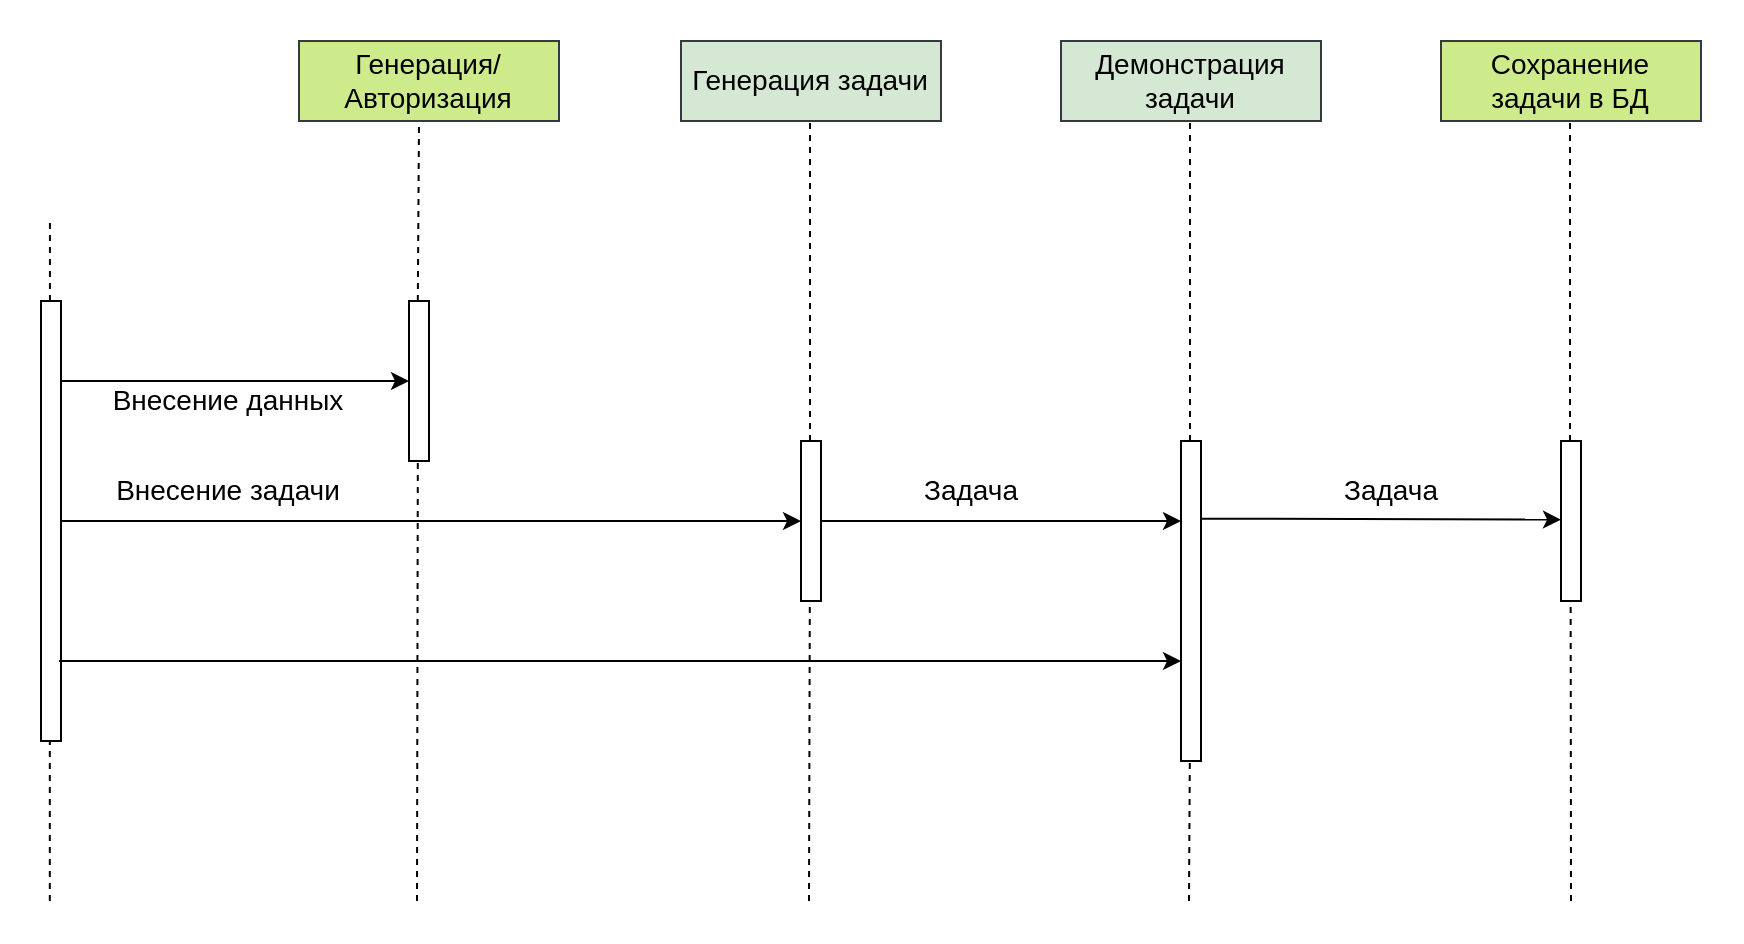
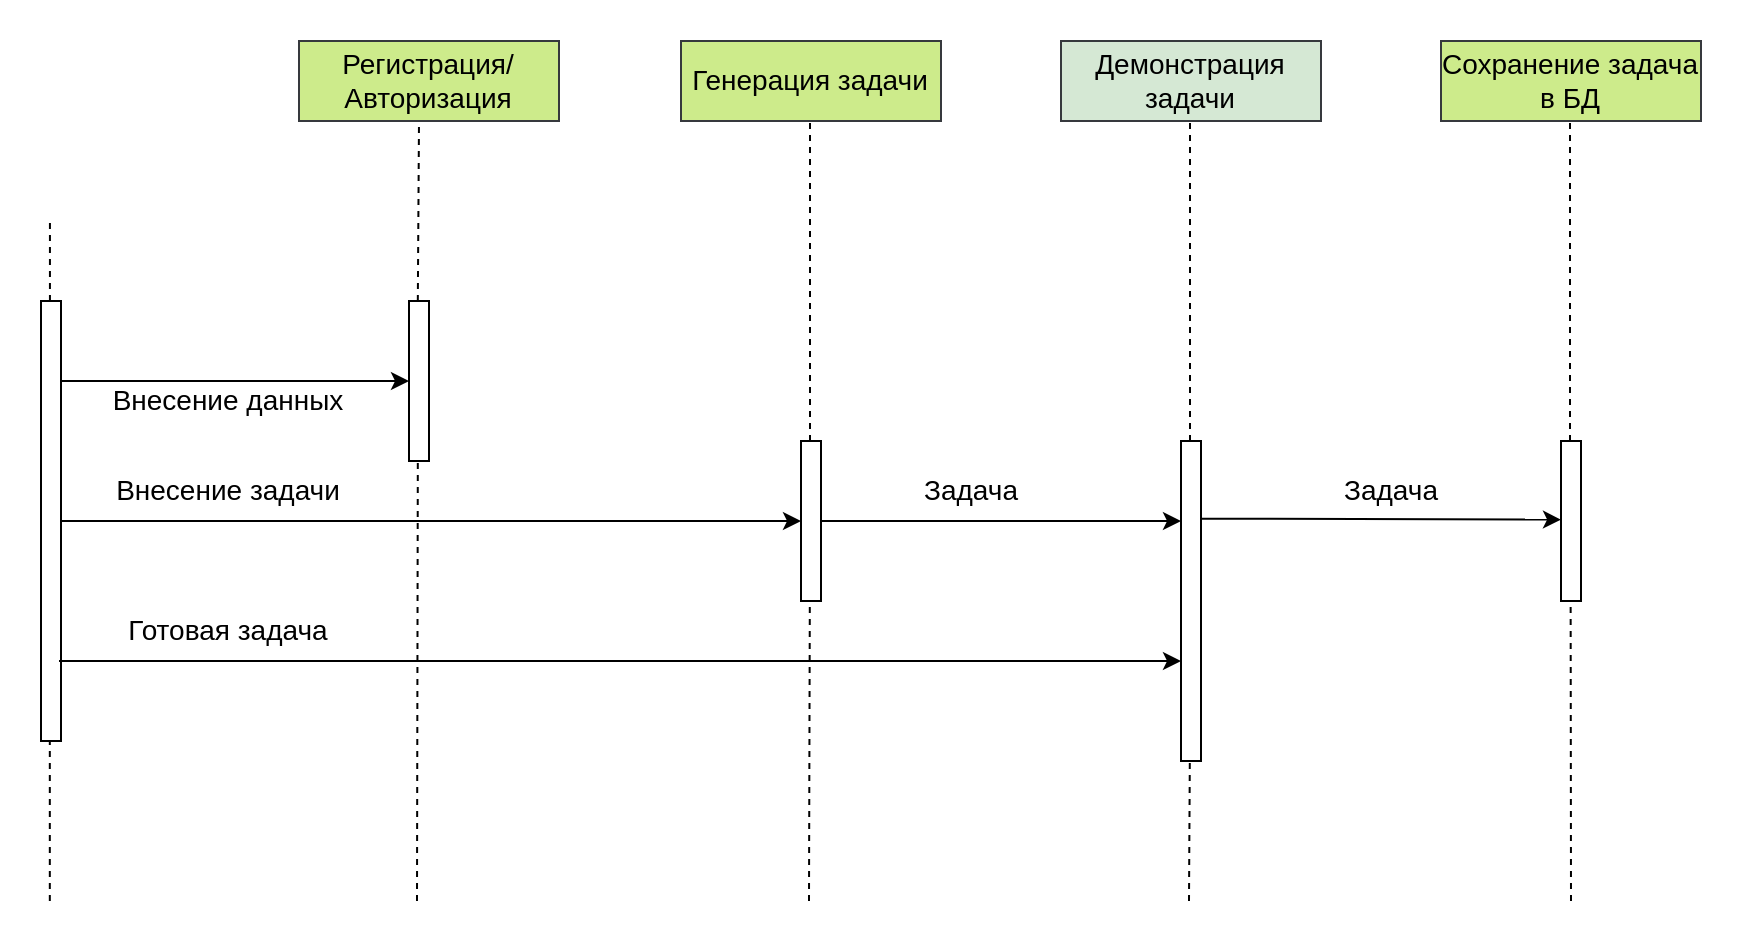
(429, 81) -> (429, 81)
(811, 81) -> (811, 81)
(1571, 81) -> (1571, 81)
none -> (229, 631)
